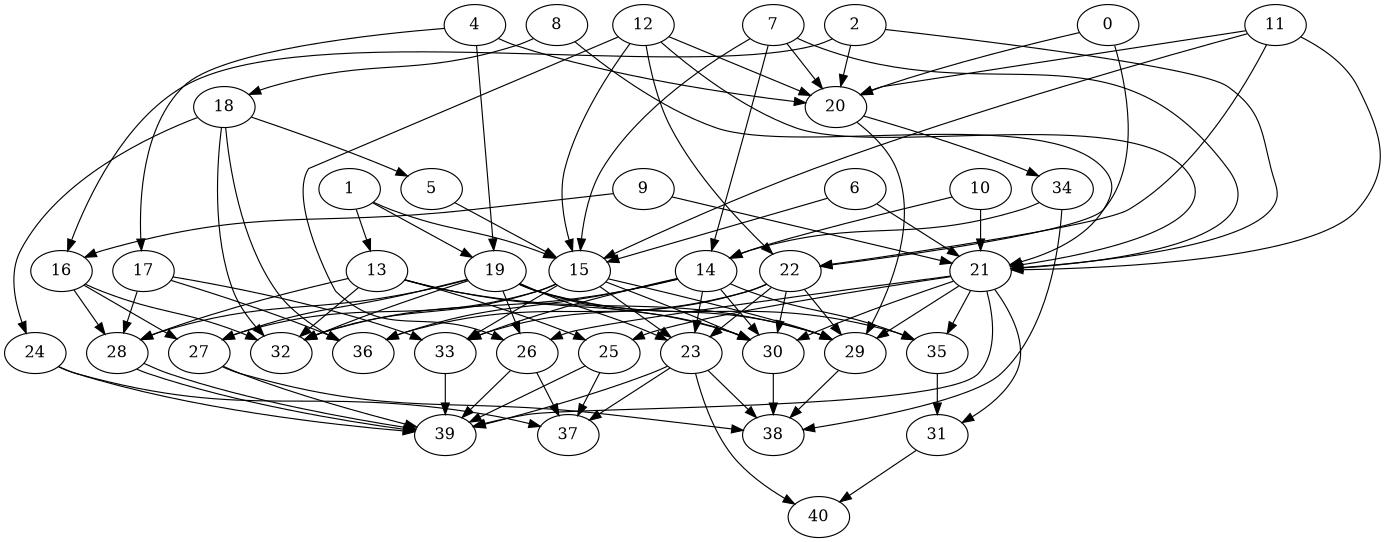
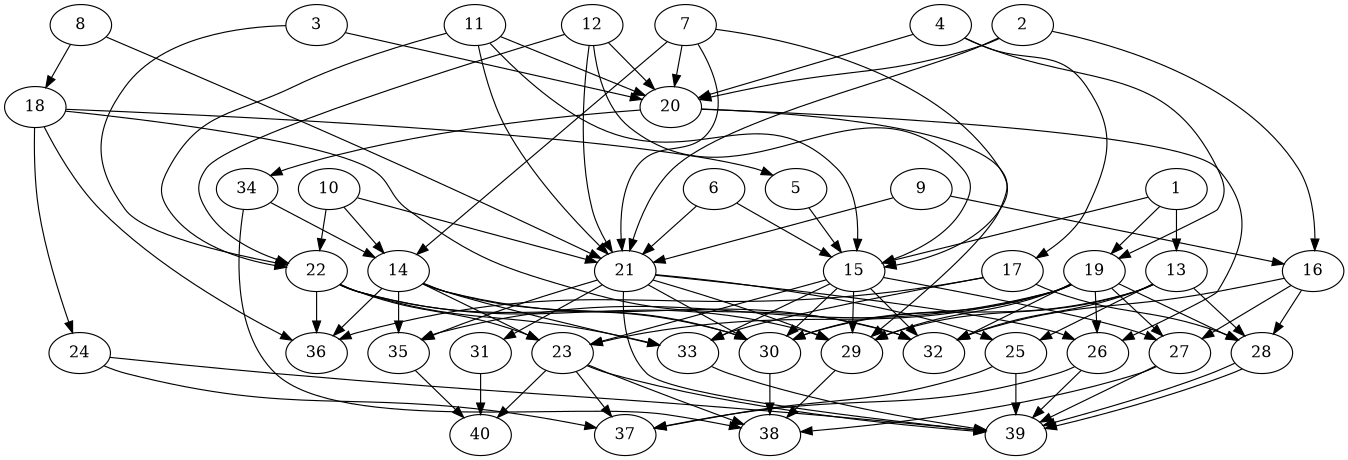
(1108, 25) -> (317, 25)
(327, 161) -> (1076, 135)
none -> (324, 223)
(937, 388) -> (439, 394)
